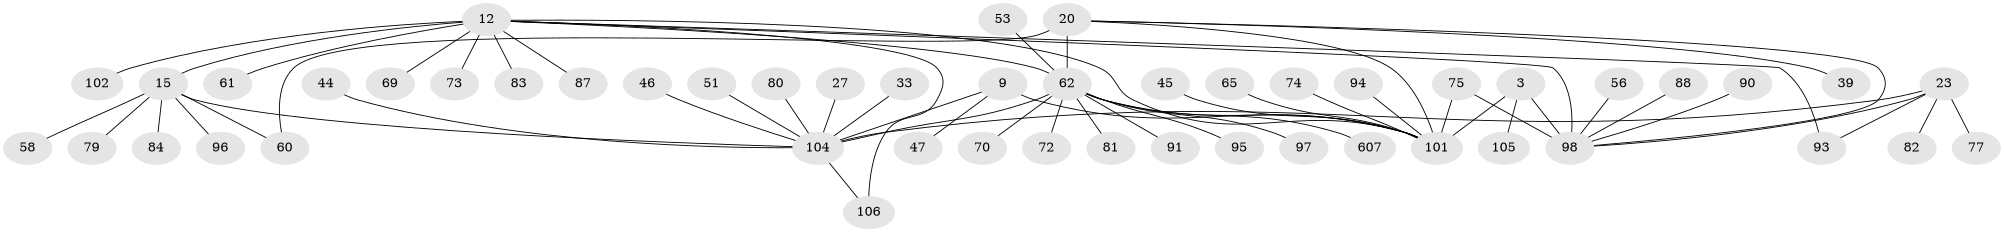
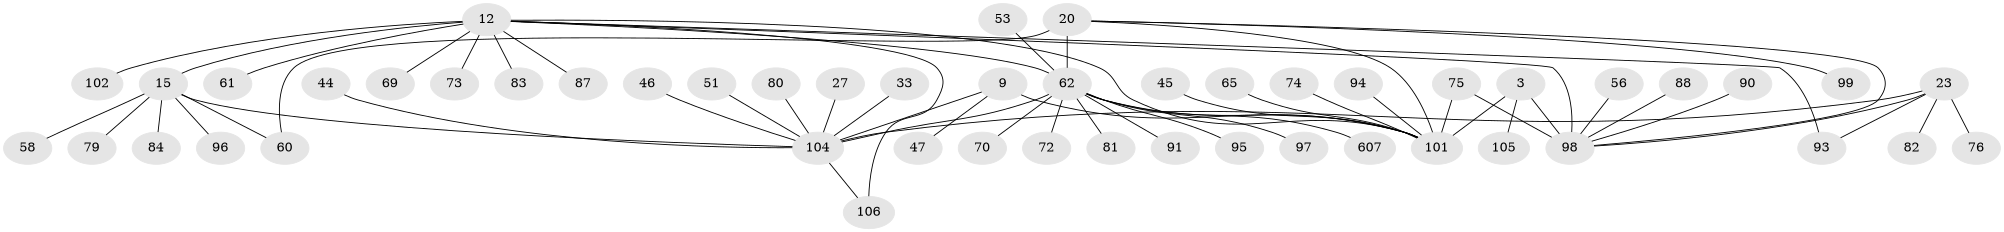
(1846, 84) -> (1846, 84)
(1976, 148) -> (1976, 148)
